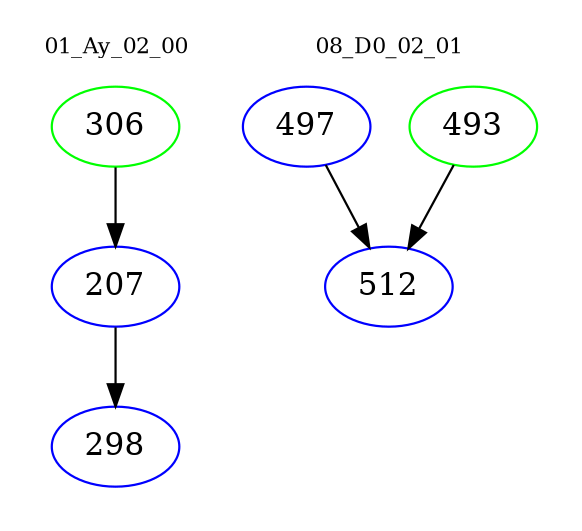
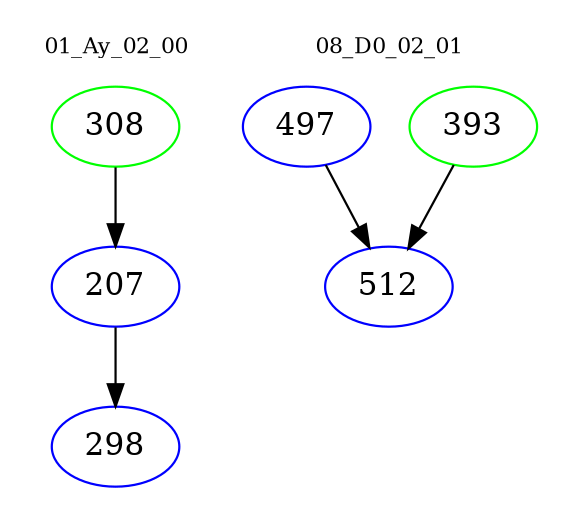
(116, 127) -> (116, 127)
(473, 127) -> (473, 127)
